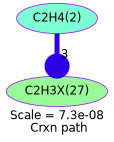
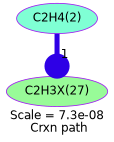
(63, 55) -> (63, 55)
